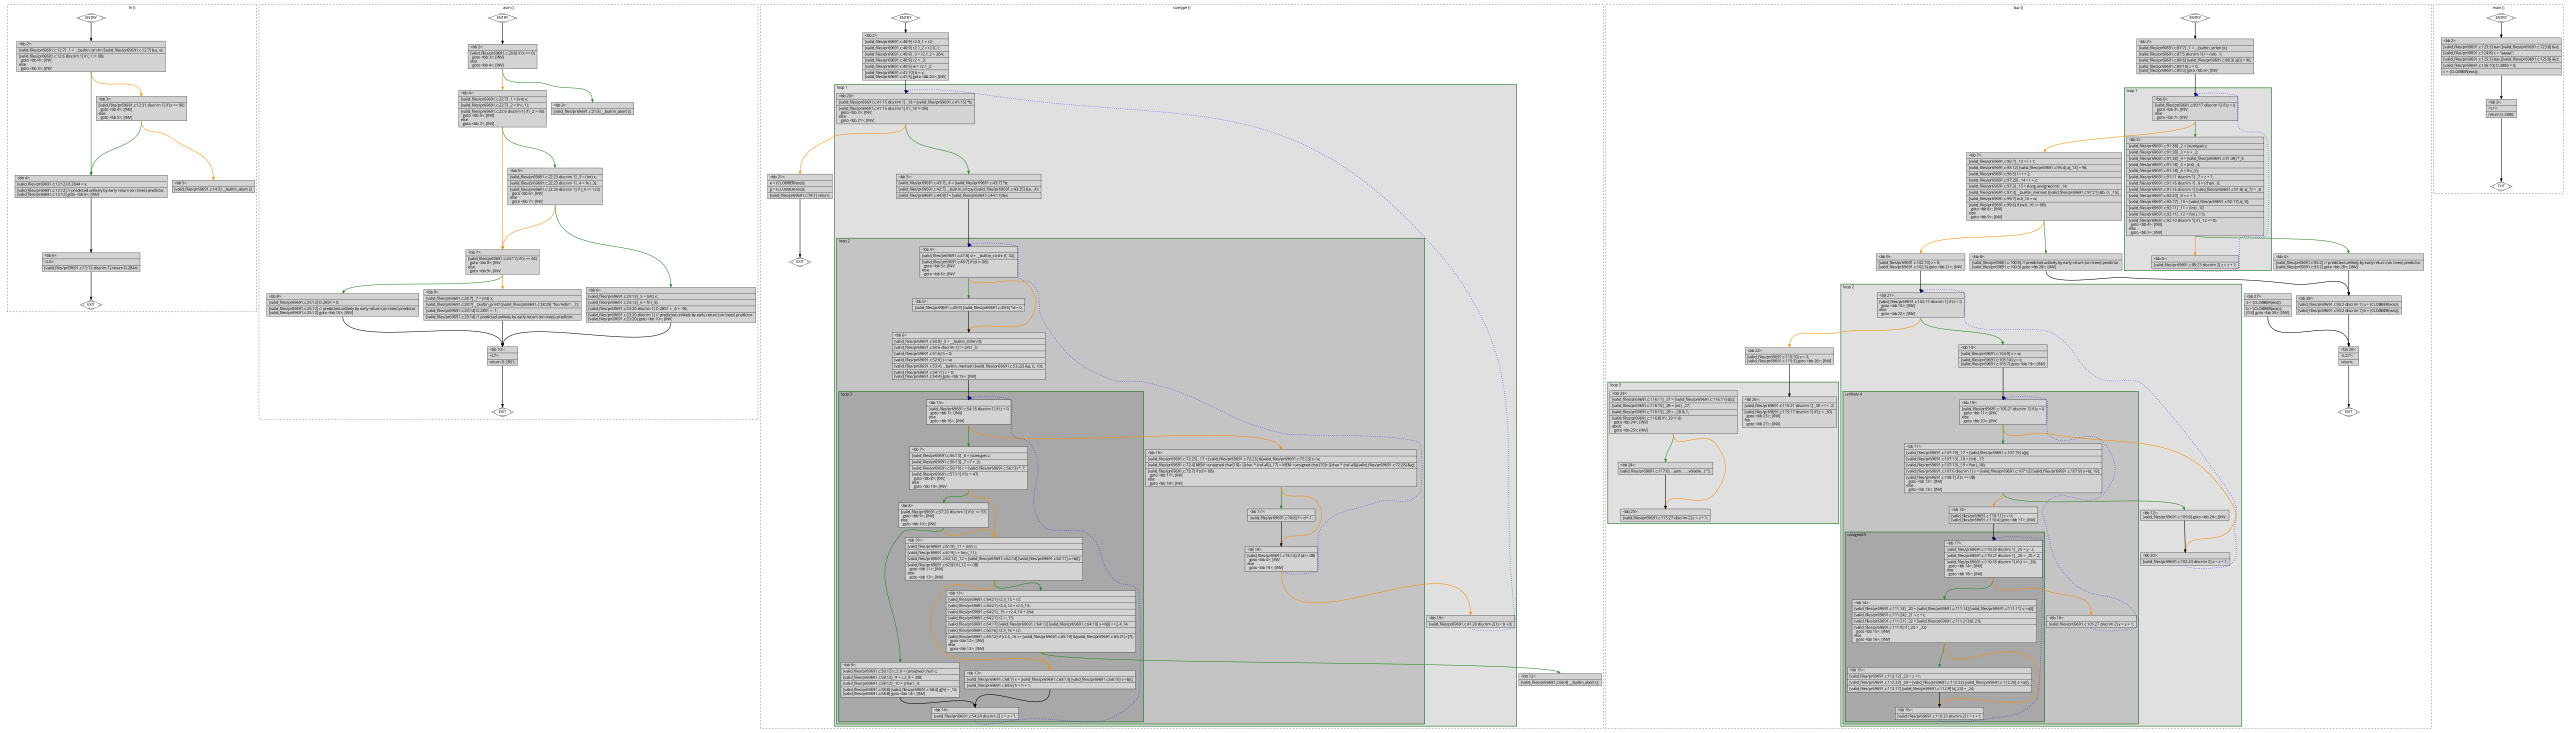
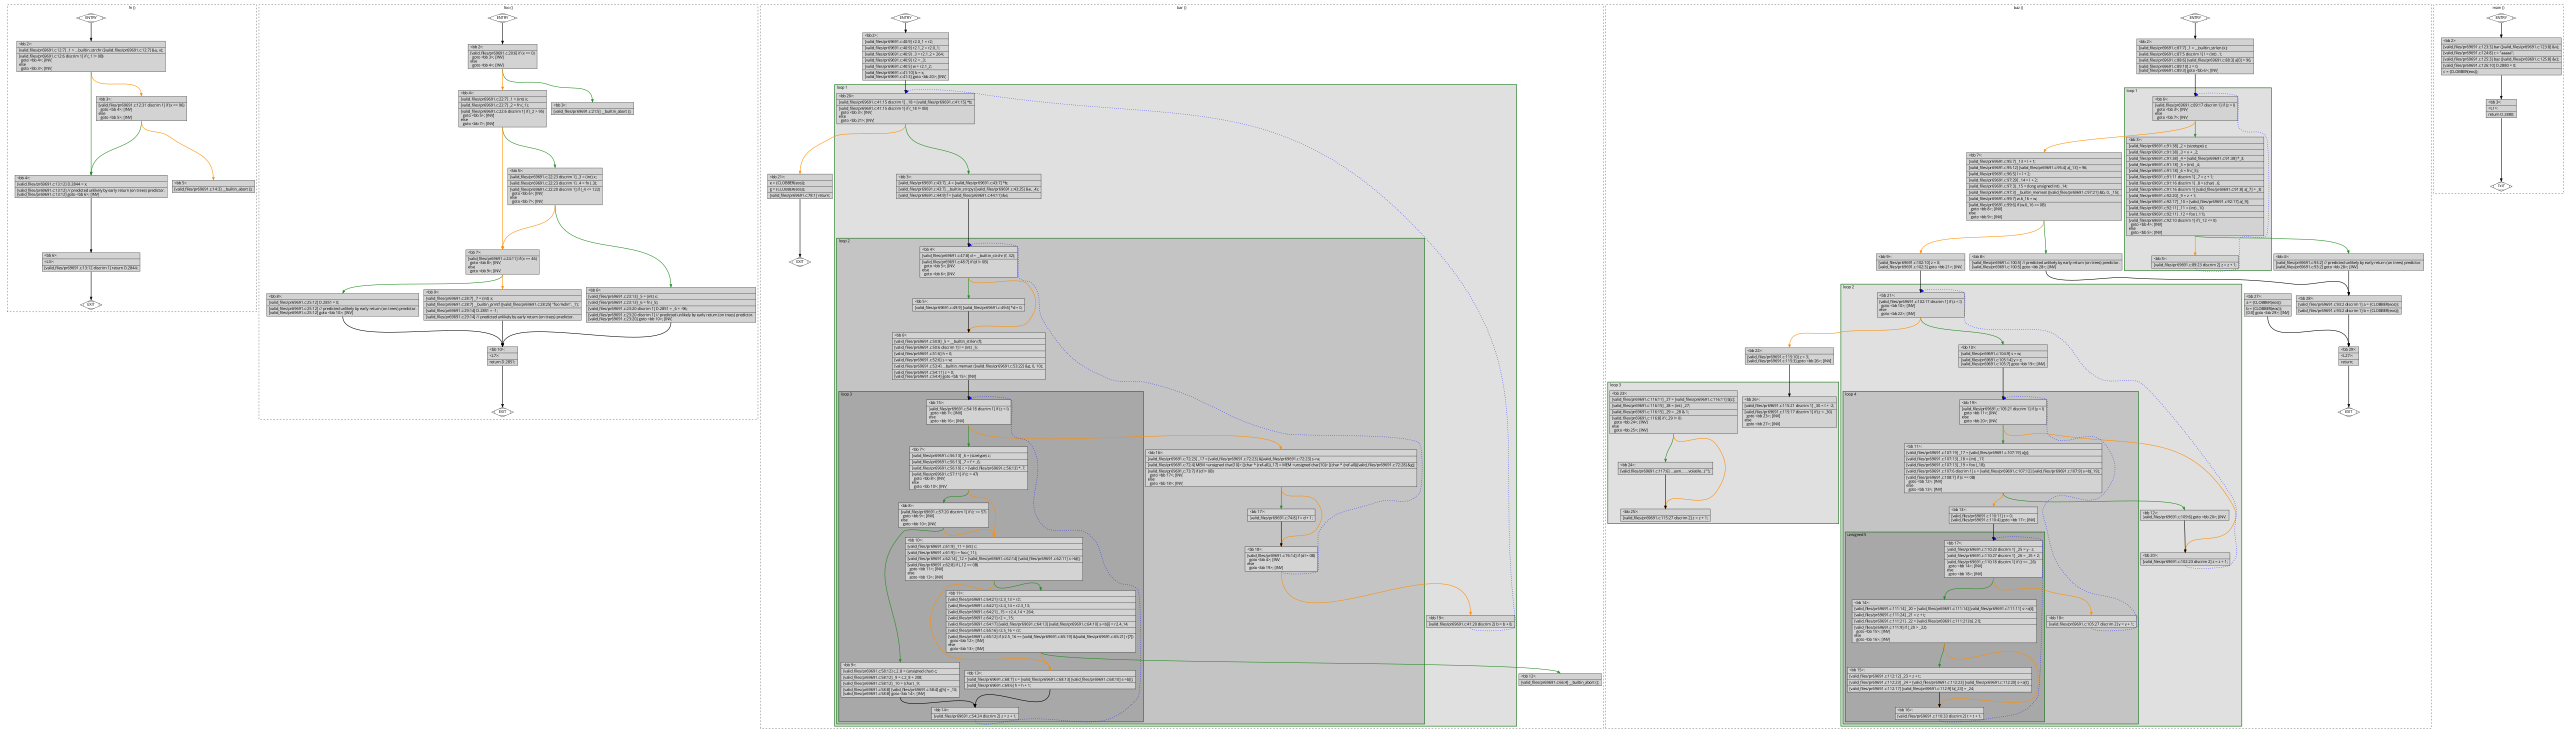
(508, 8) -> (508, 8)
(1182, 8) -> (1182, 8)
(1854, 394) -> (1851, 394)
(1747, 420) -> (1748, 420)
(1617, 426) -> (1615, 426)
